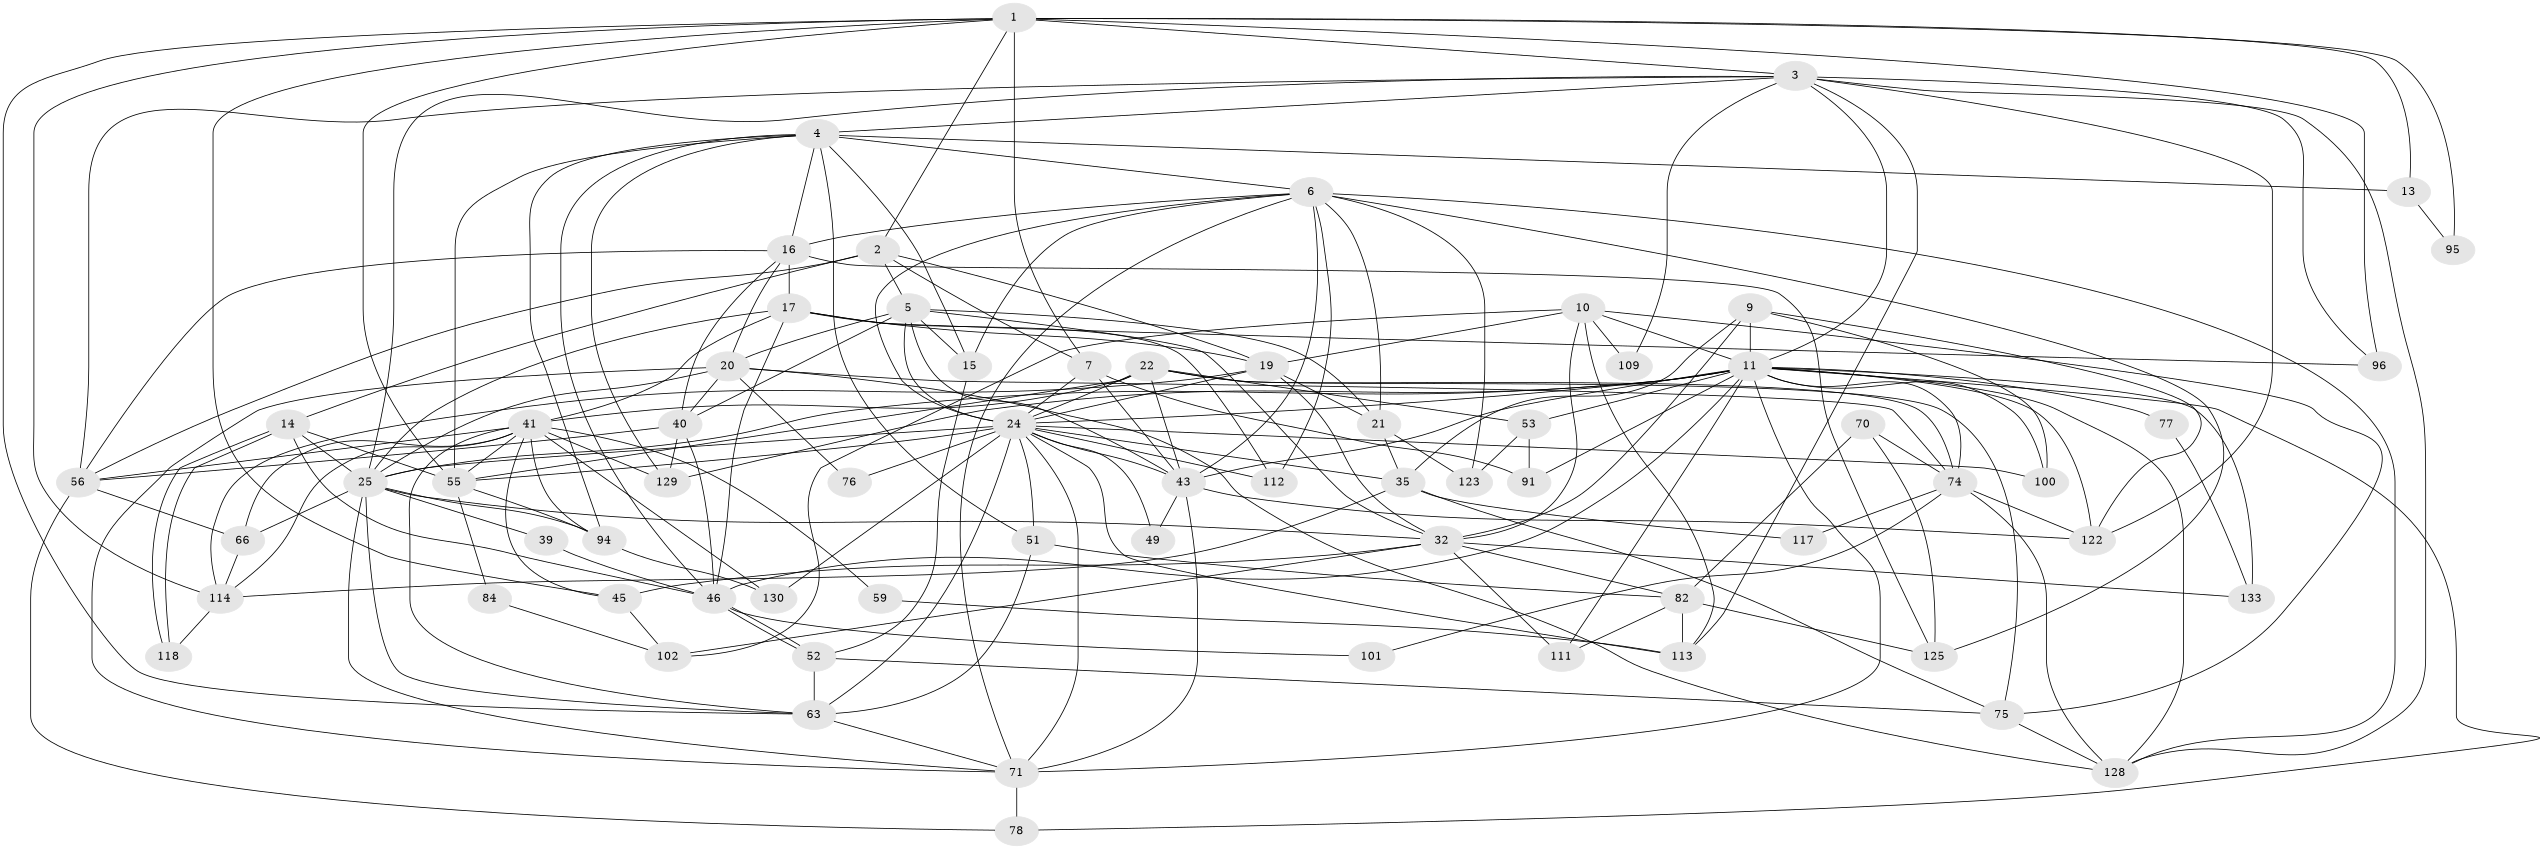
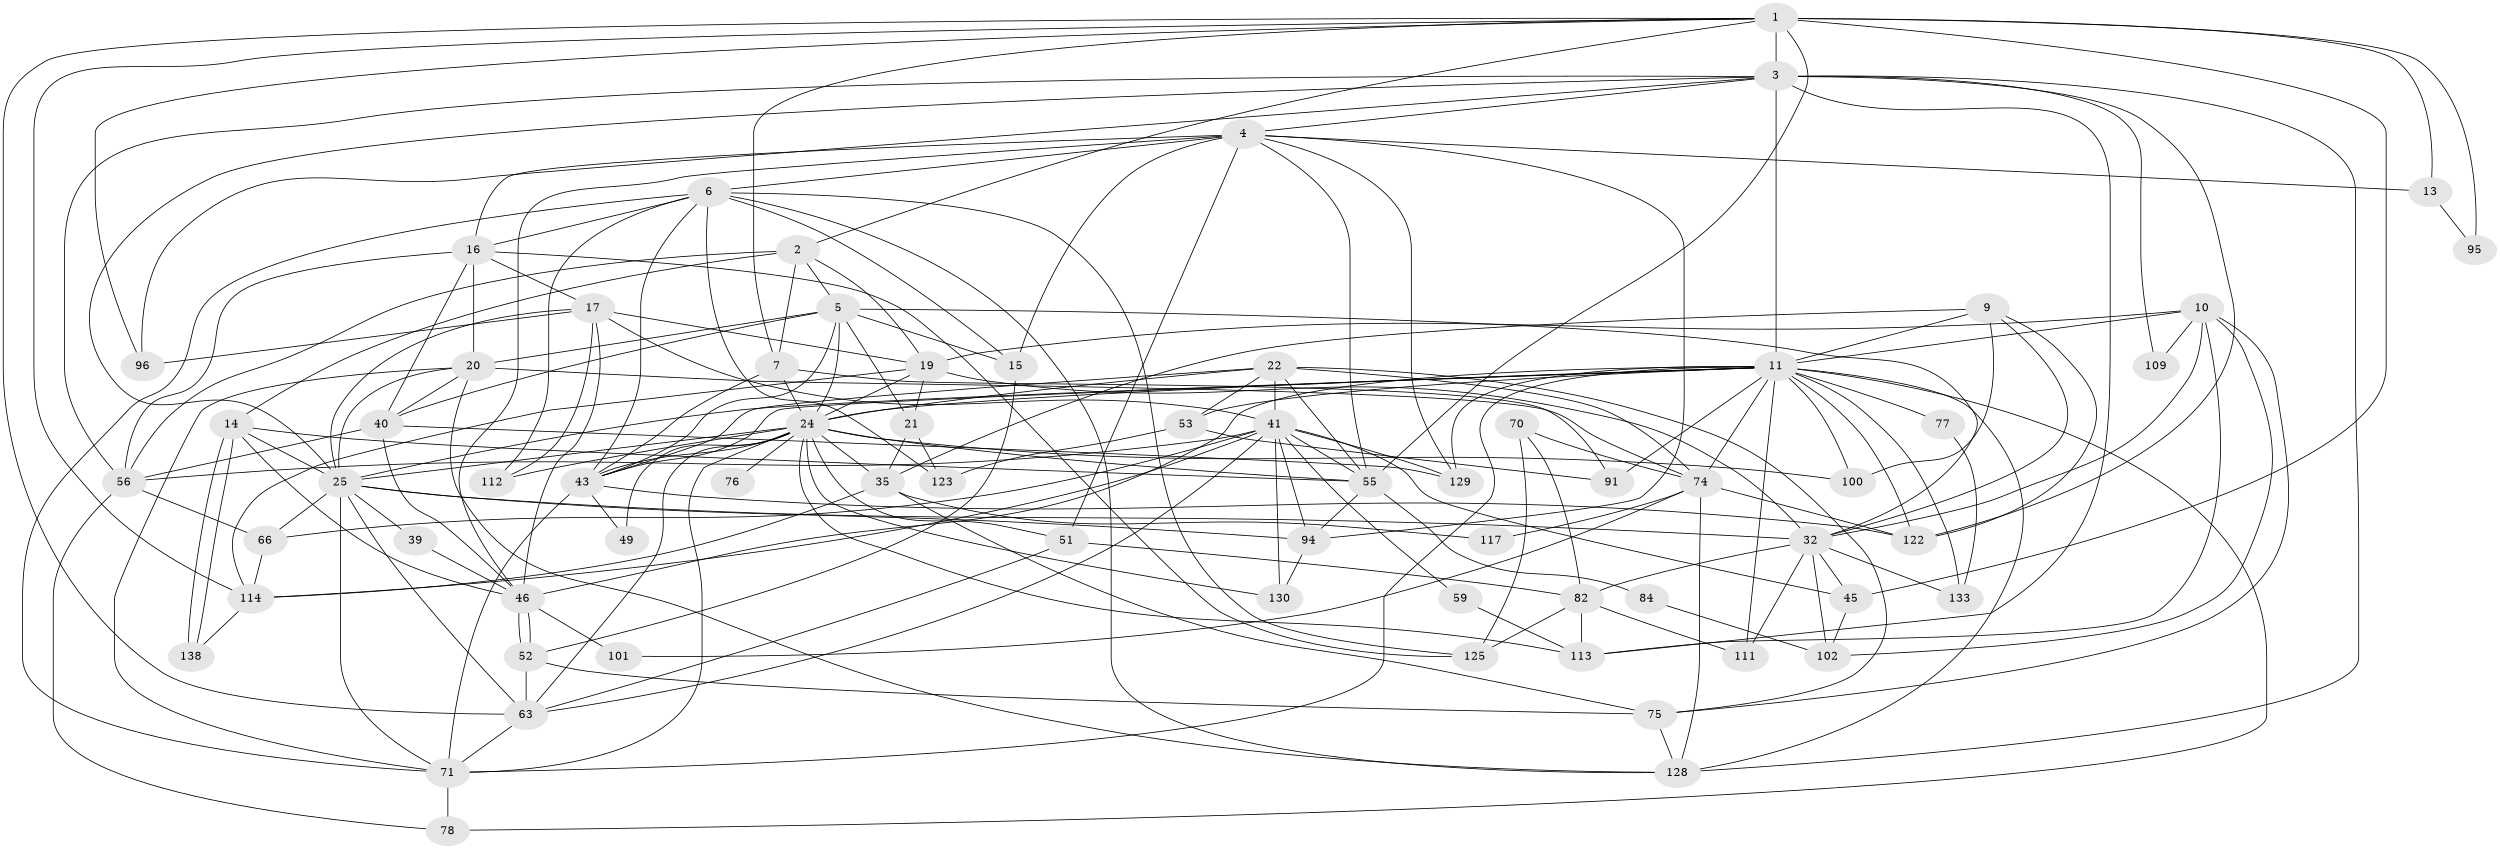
(982, 241) -> none
(1373, 300) -> none
(781, 418) -> none
(169, 657) -> (191, 657)
